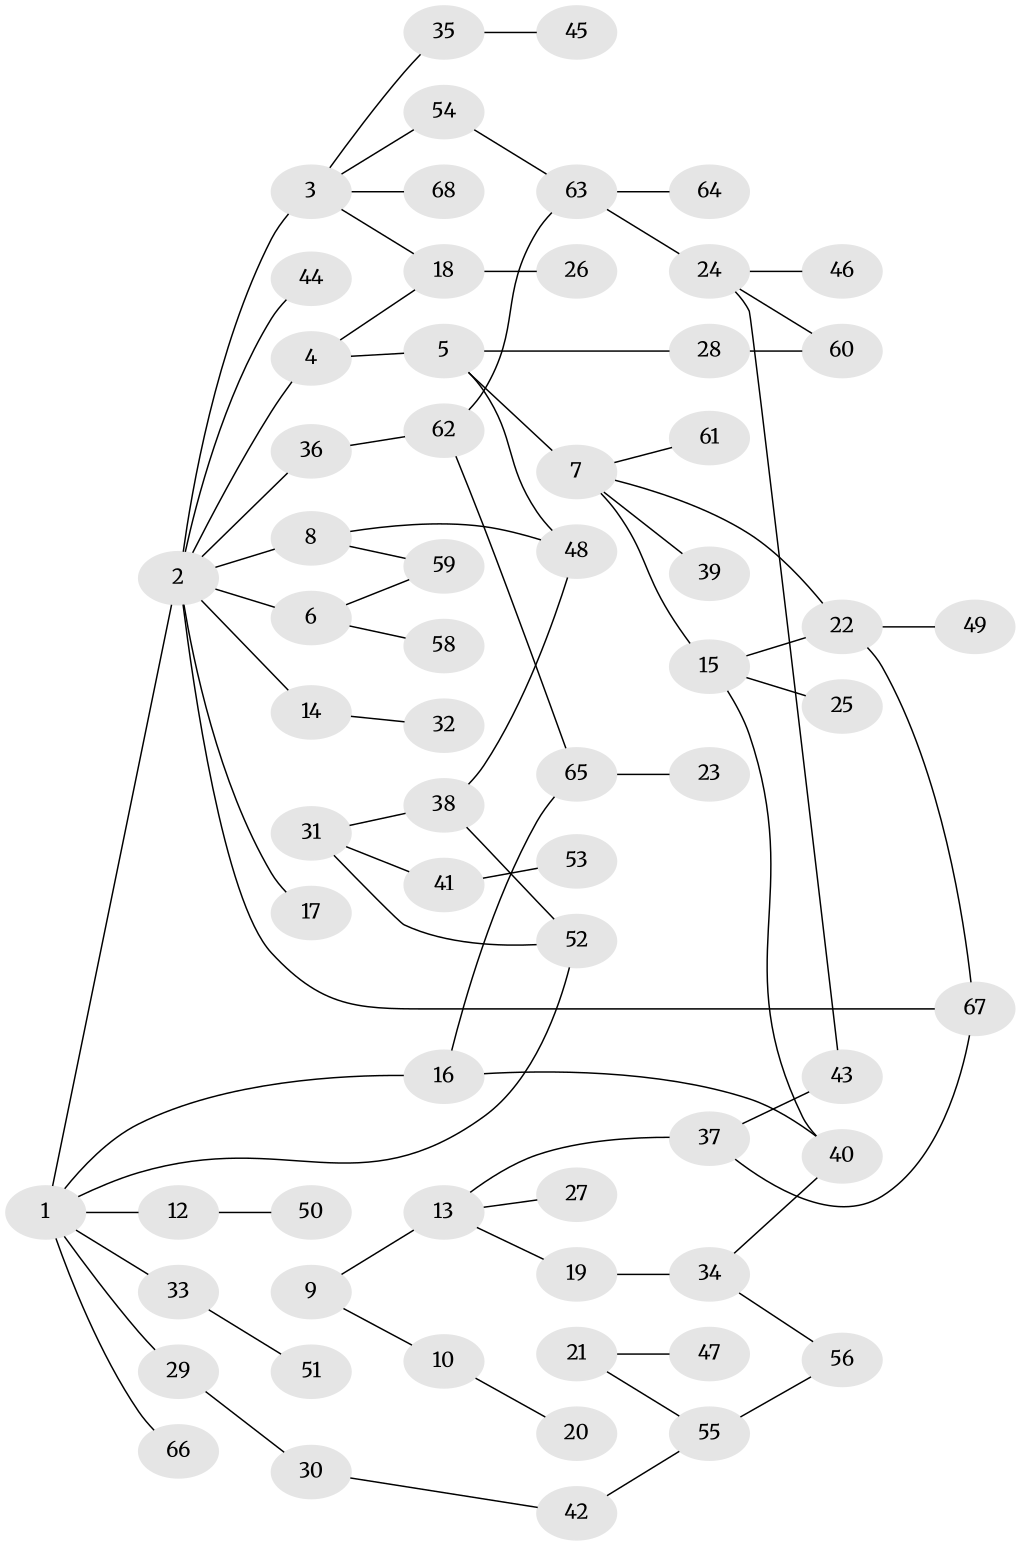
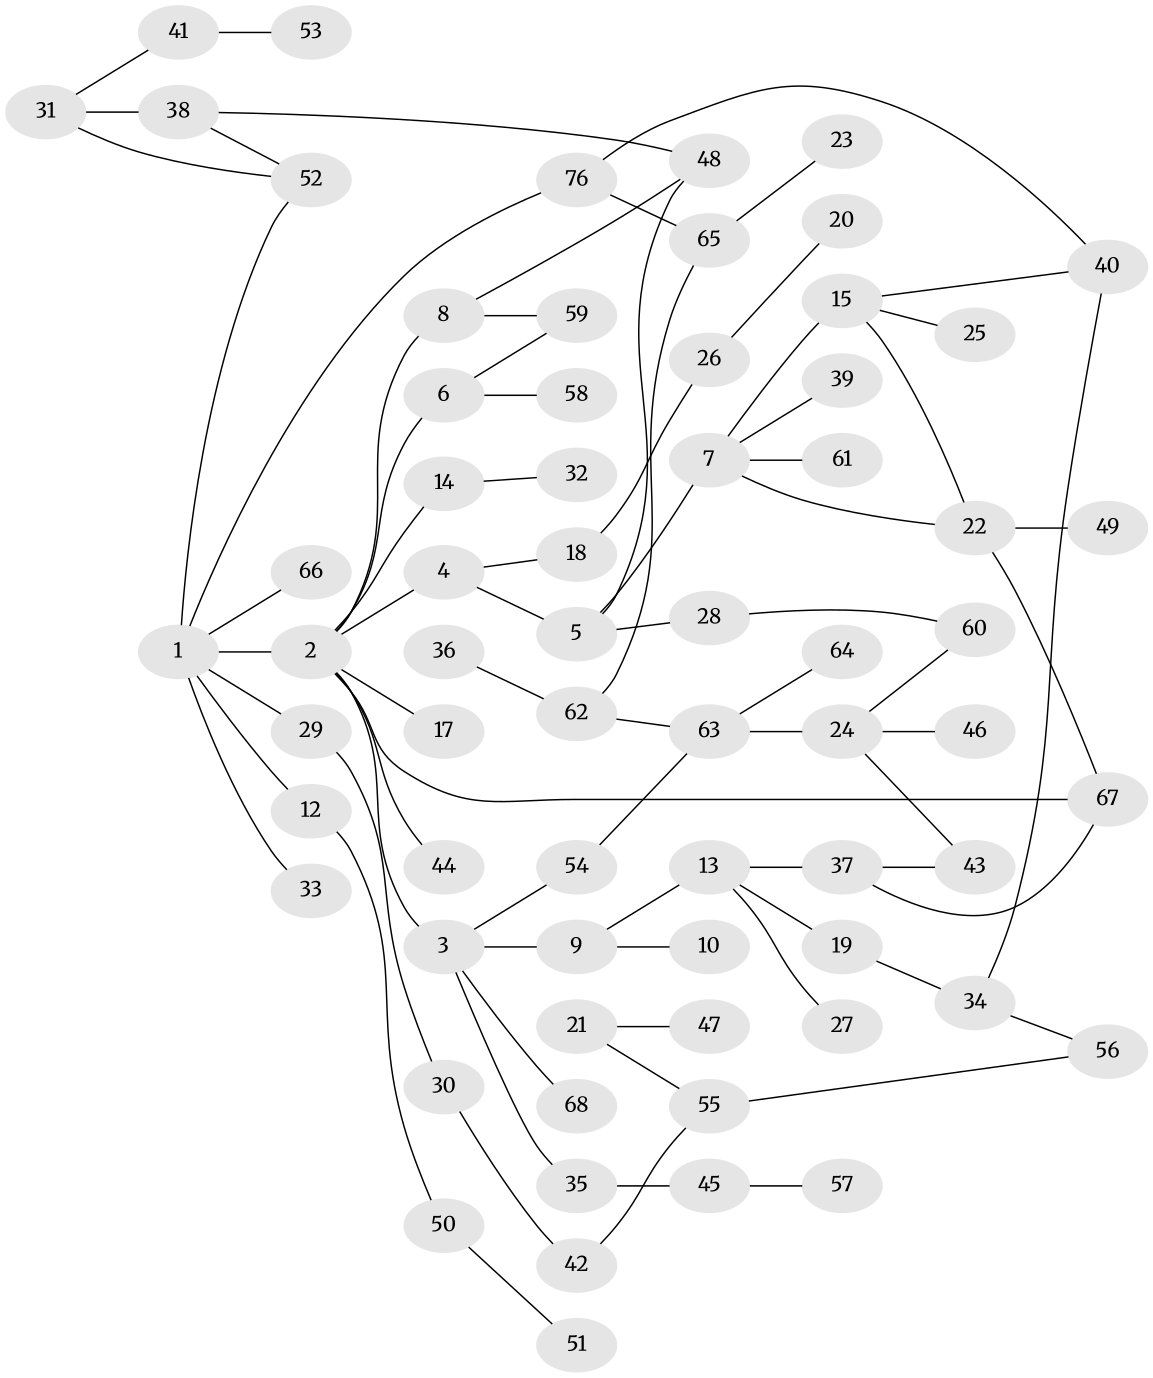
(378, 232) -> (511, 947)
(245, 515) -> none
(444, 1077) -> (577, 180)
none -> (842, 1186)
(245, 1332) -> (510, 1286)
(510, 1398) -> (775, 290)
